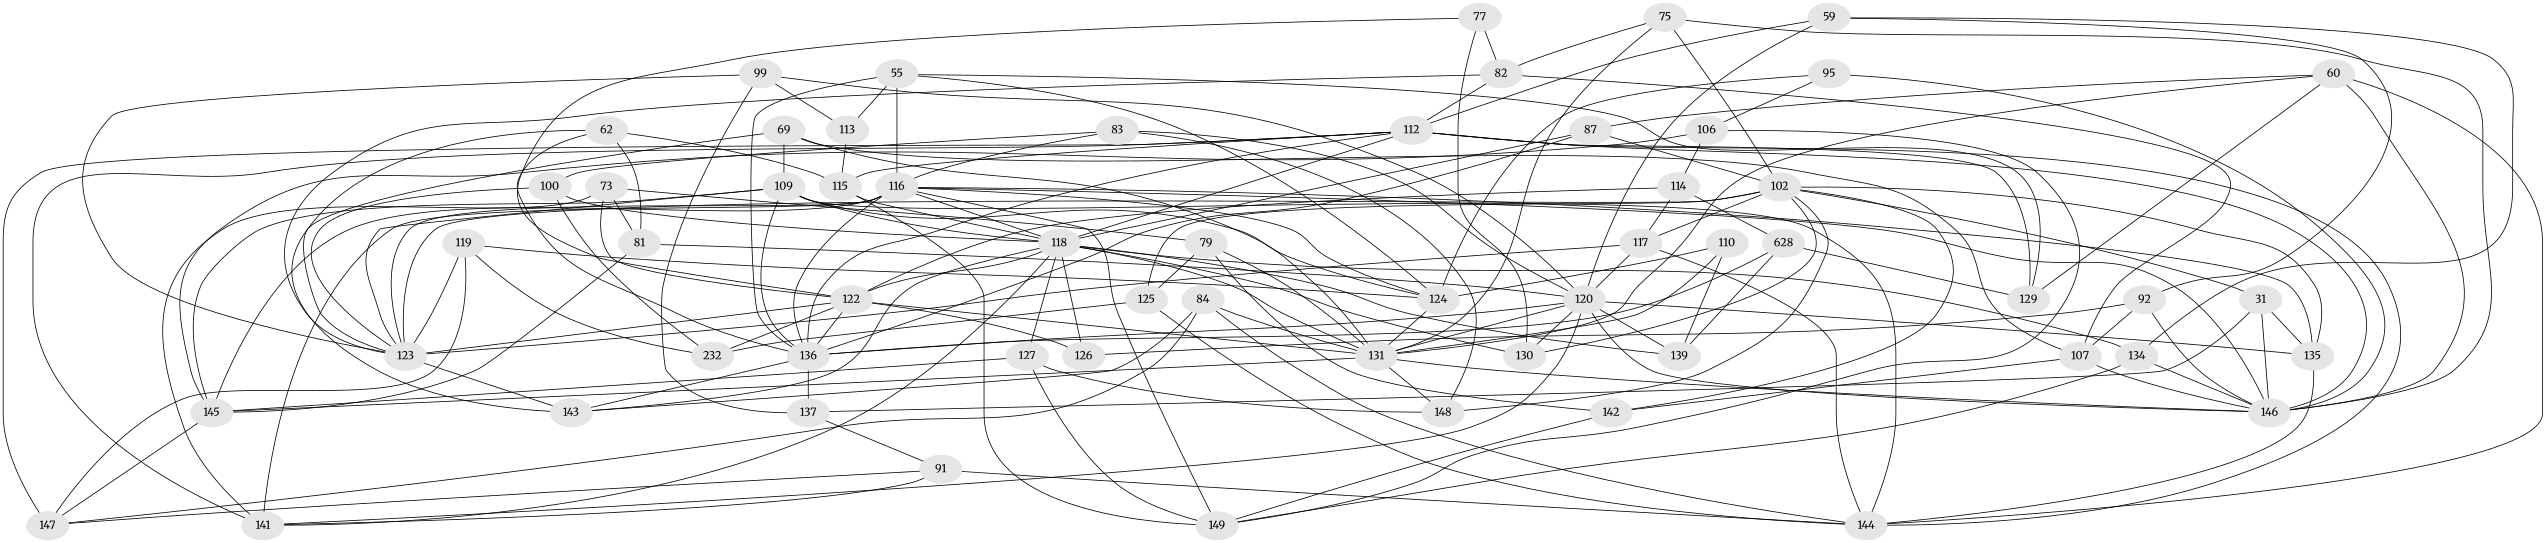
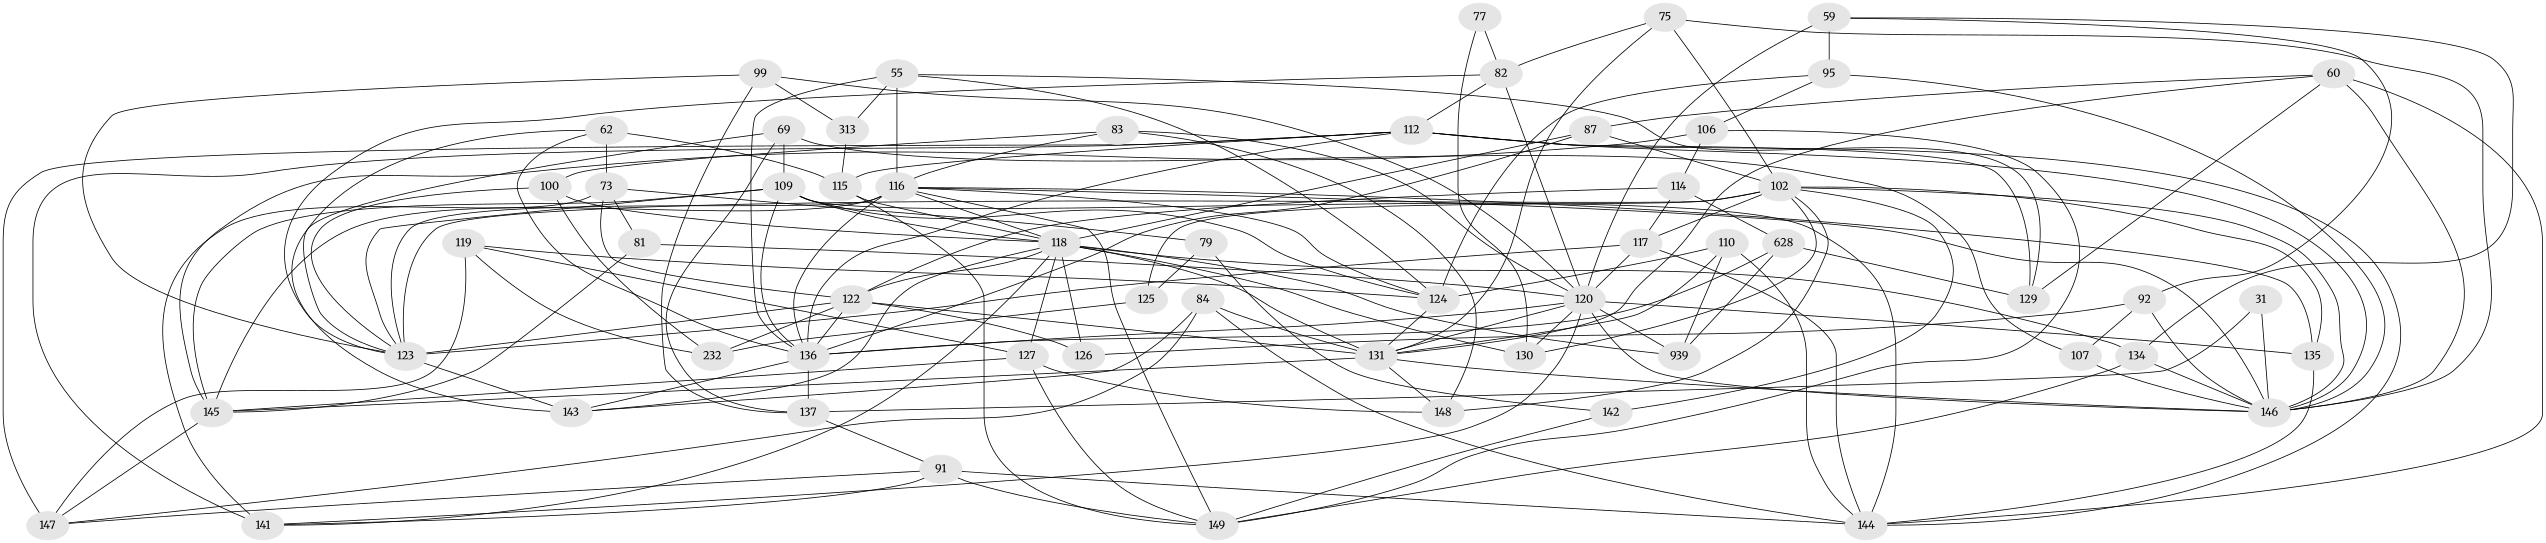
(786, 52) -> none
(1626, 59) -> (1829, 46)
(2018, 121) -> (1543, 187)
(848, 130) -> (848, 130)
(638, 183) -> (607, 159)
(1077, 184) -> (670, 300)
(1236, 187) -> none
(2013, 230) -> (2135, 207)
(381, 239) -> none
(1283, 283) -> none
(438, 301) -> (745, 300)
(2287, 328) -> none
(1679, 356) -> (1679, 356)
(1910, 377) -> none
(1465, 474) -> (1806, 380)
none -> (1052, 502)
